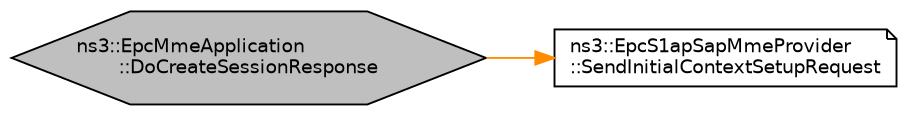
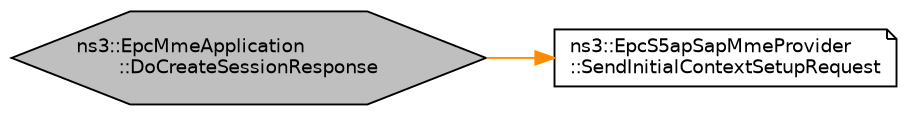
(726, 58) -> (726, 58)
